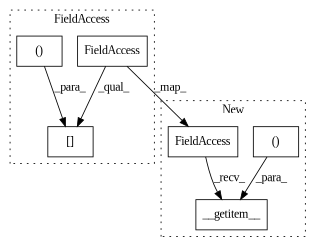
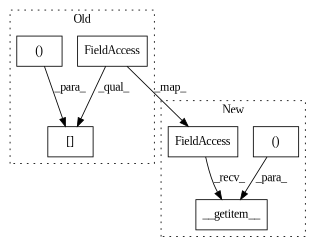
(82, 20) -> (82, 20)
